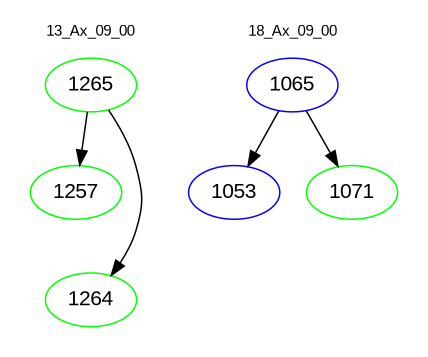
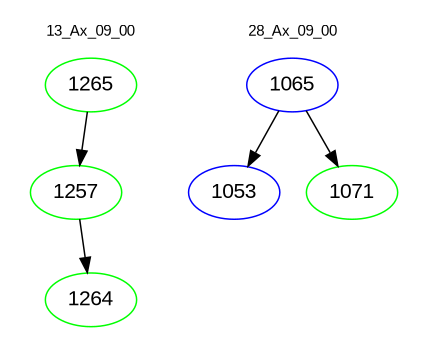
(293, 32) -> (293, 32)
(140, 185) -> (82, 238)
